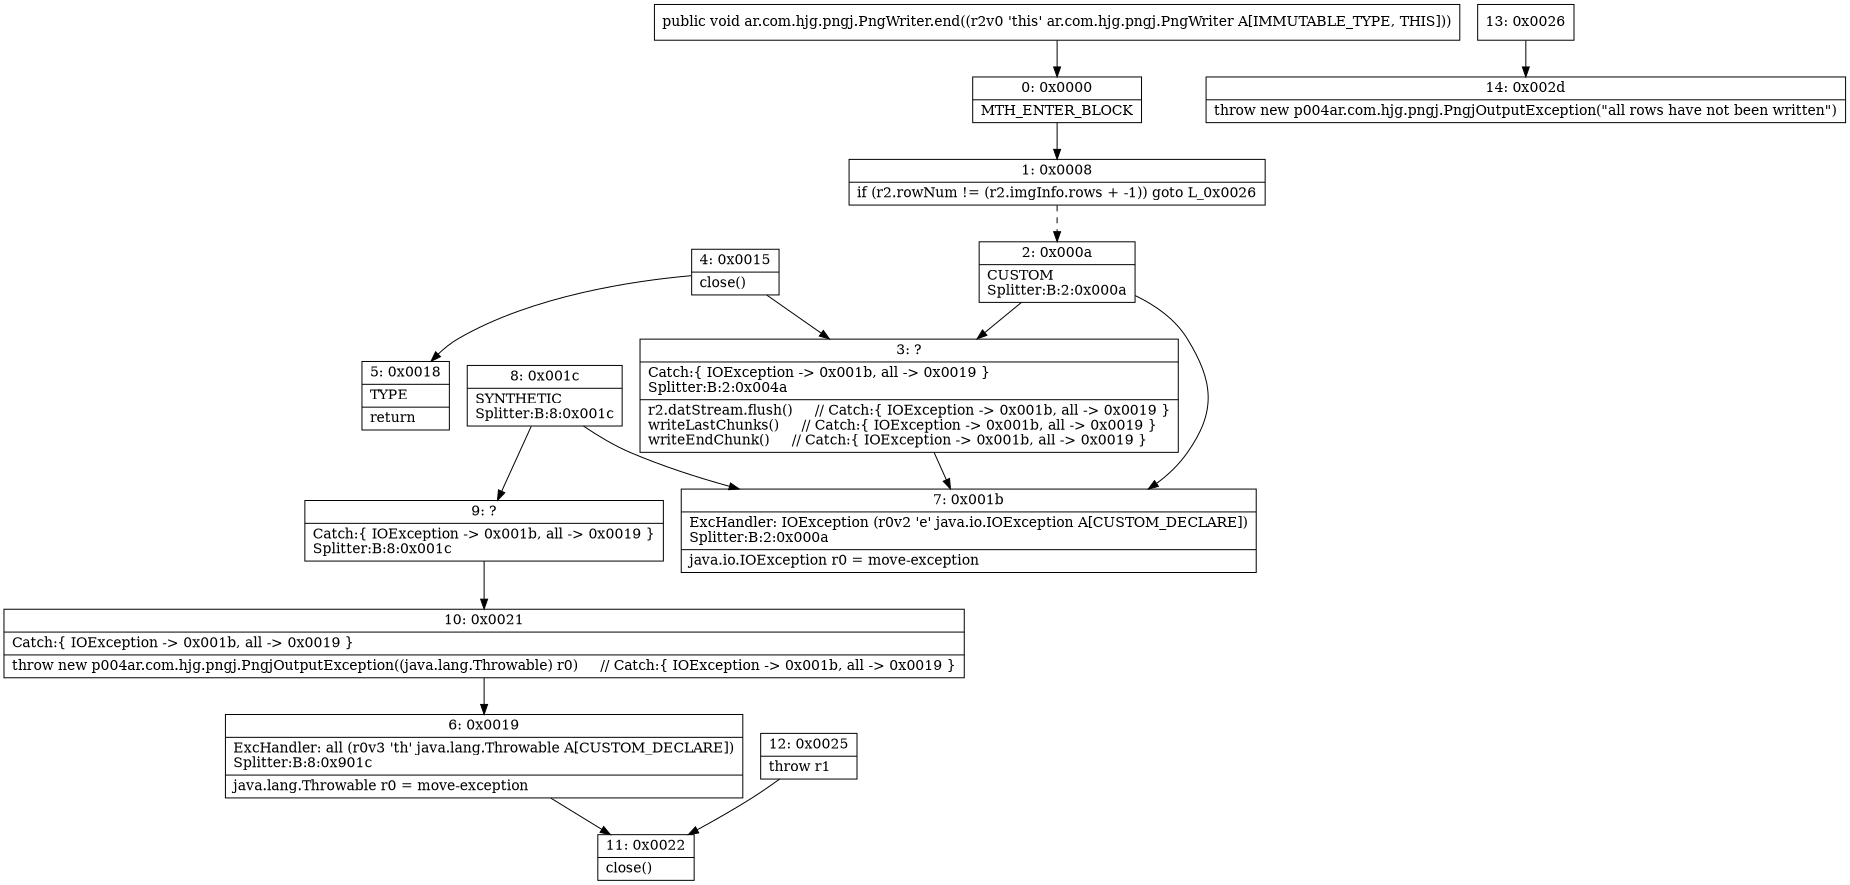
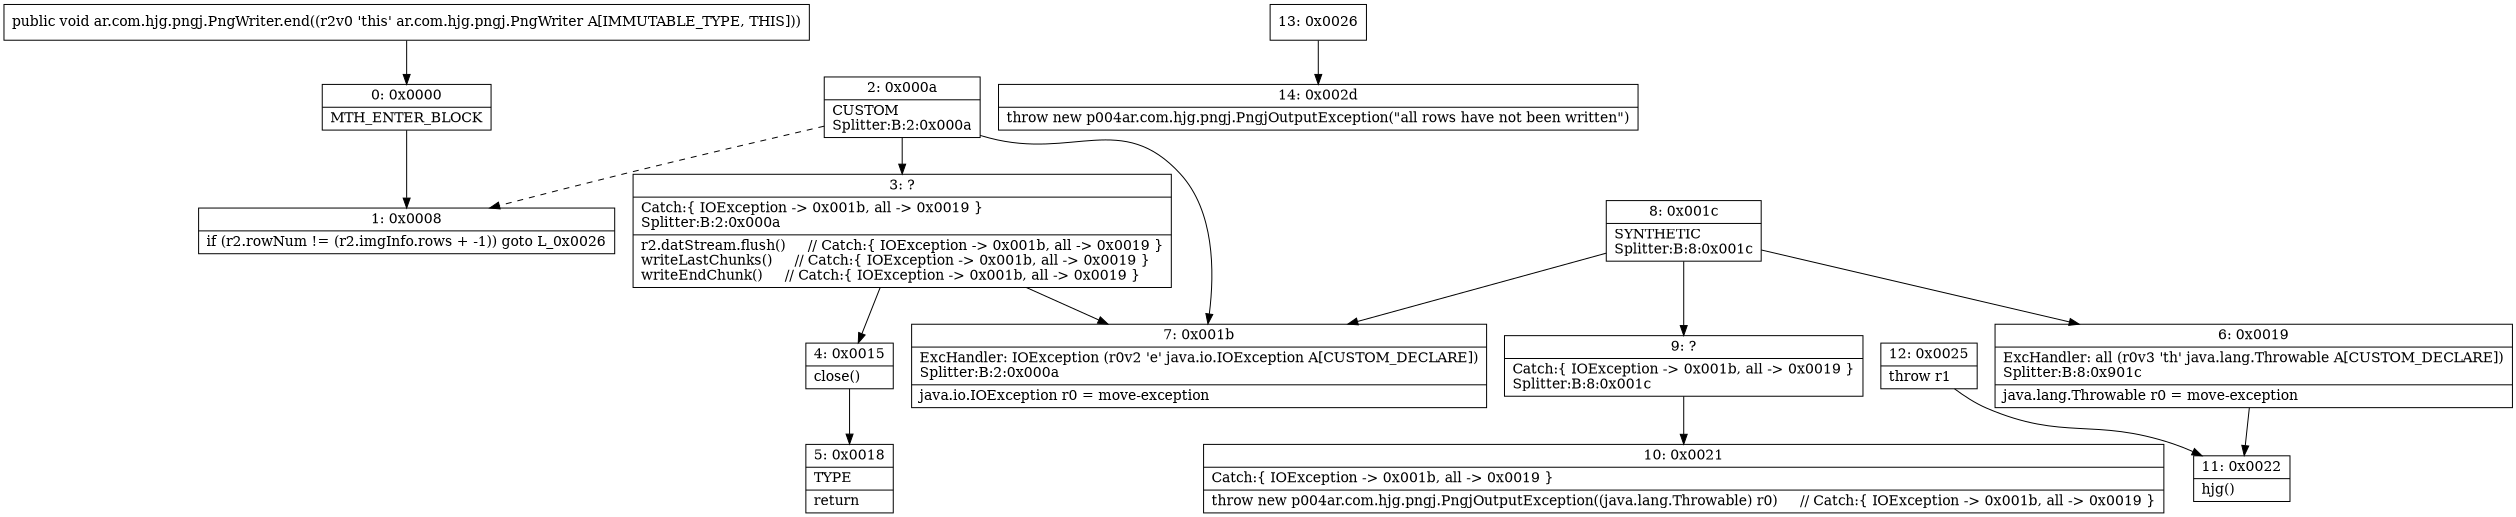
(1057, 219) -> (661, 165)
(794, 314) -> (871, 311)
(718, 388) -> (711, 223)
(484, 691) -> (1915, 286)
(629, 868) -> (2218, 490)
